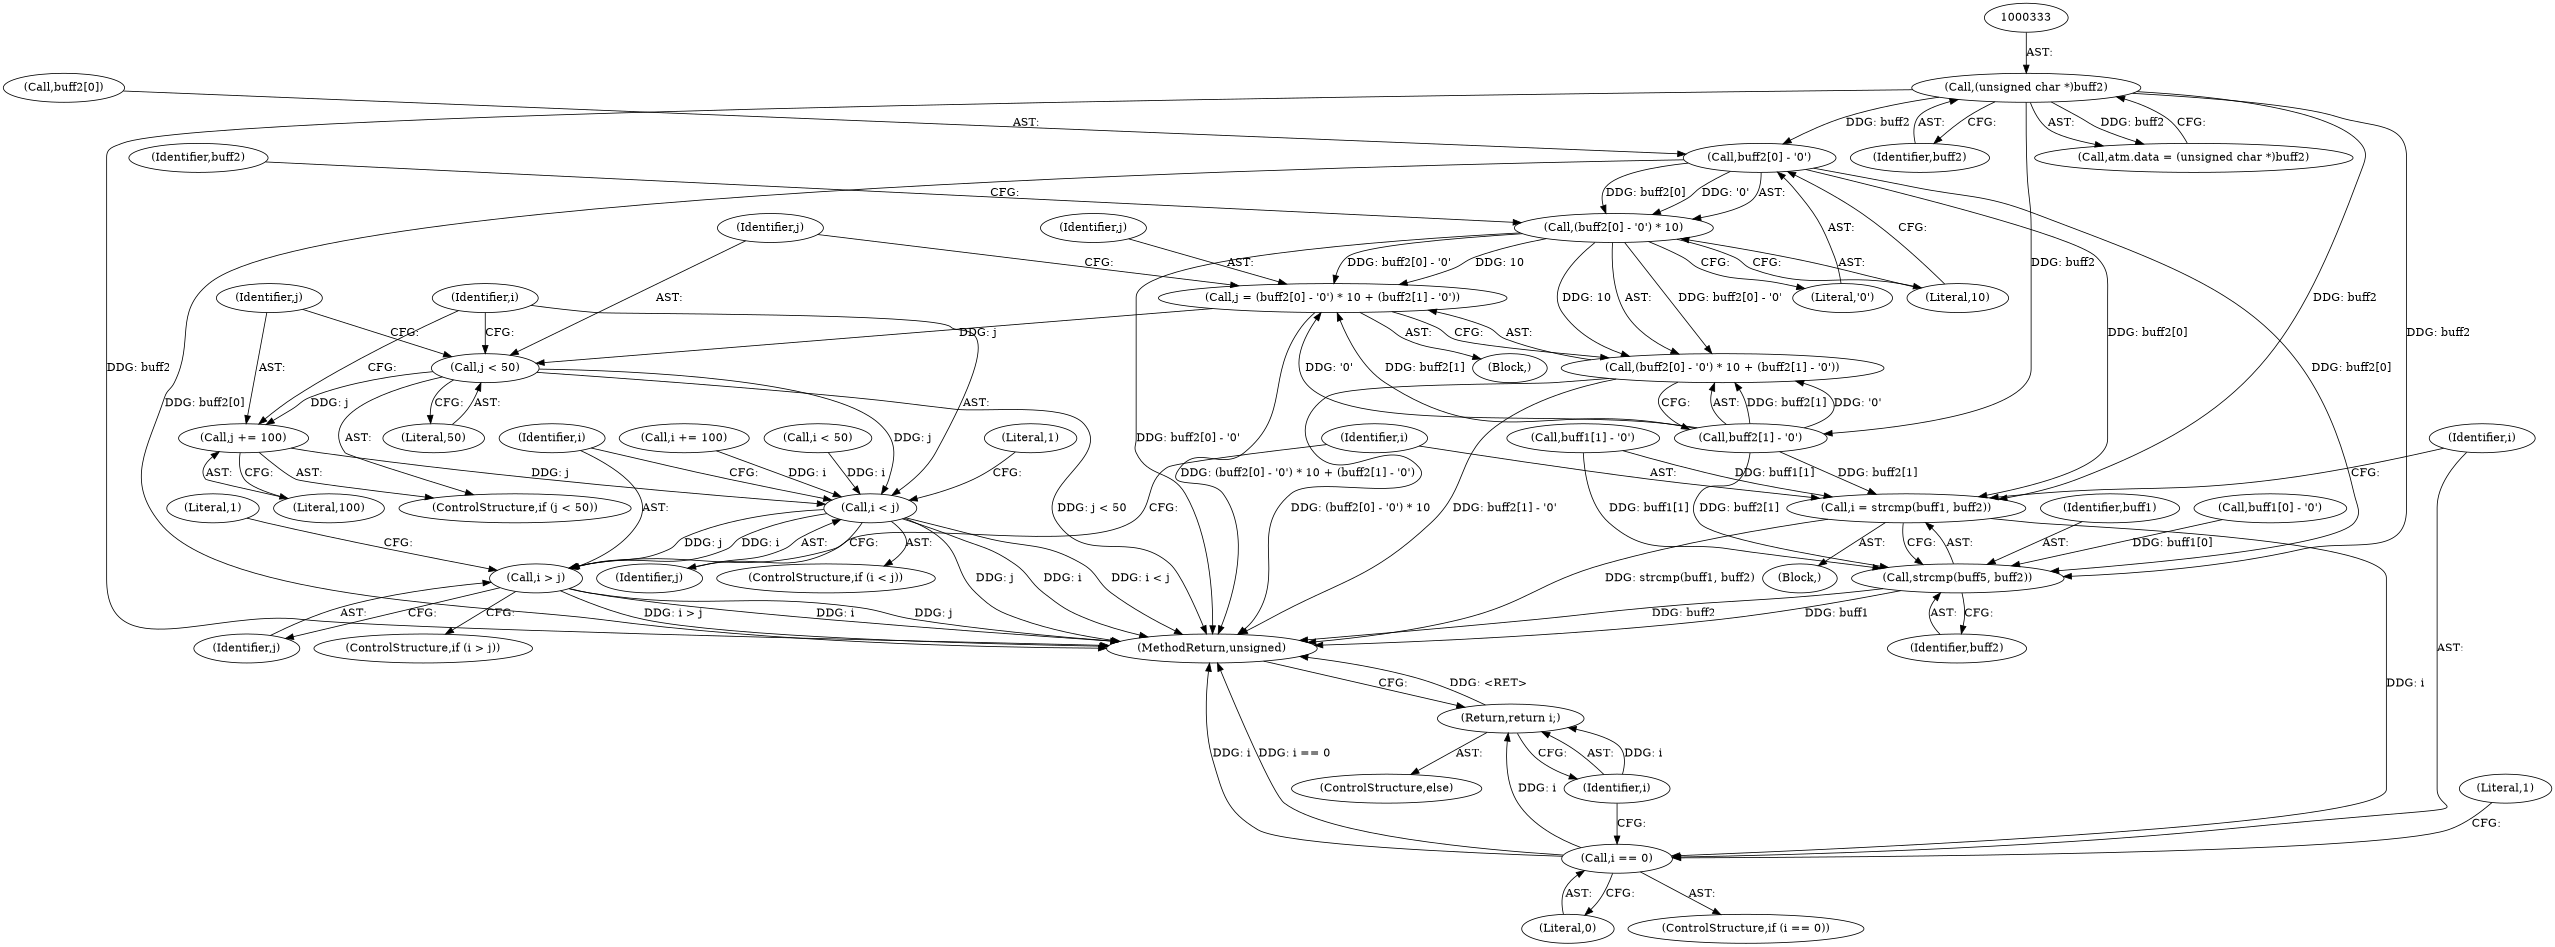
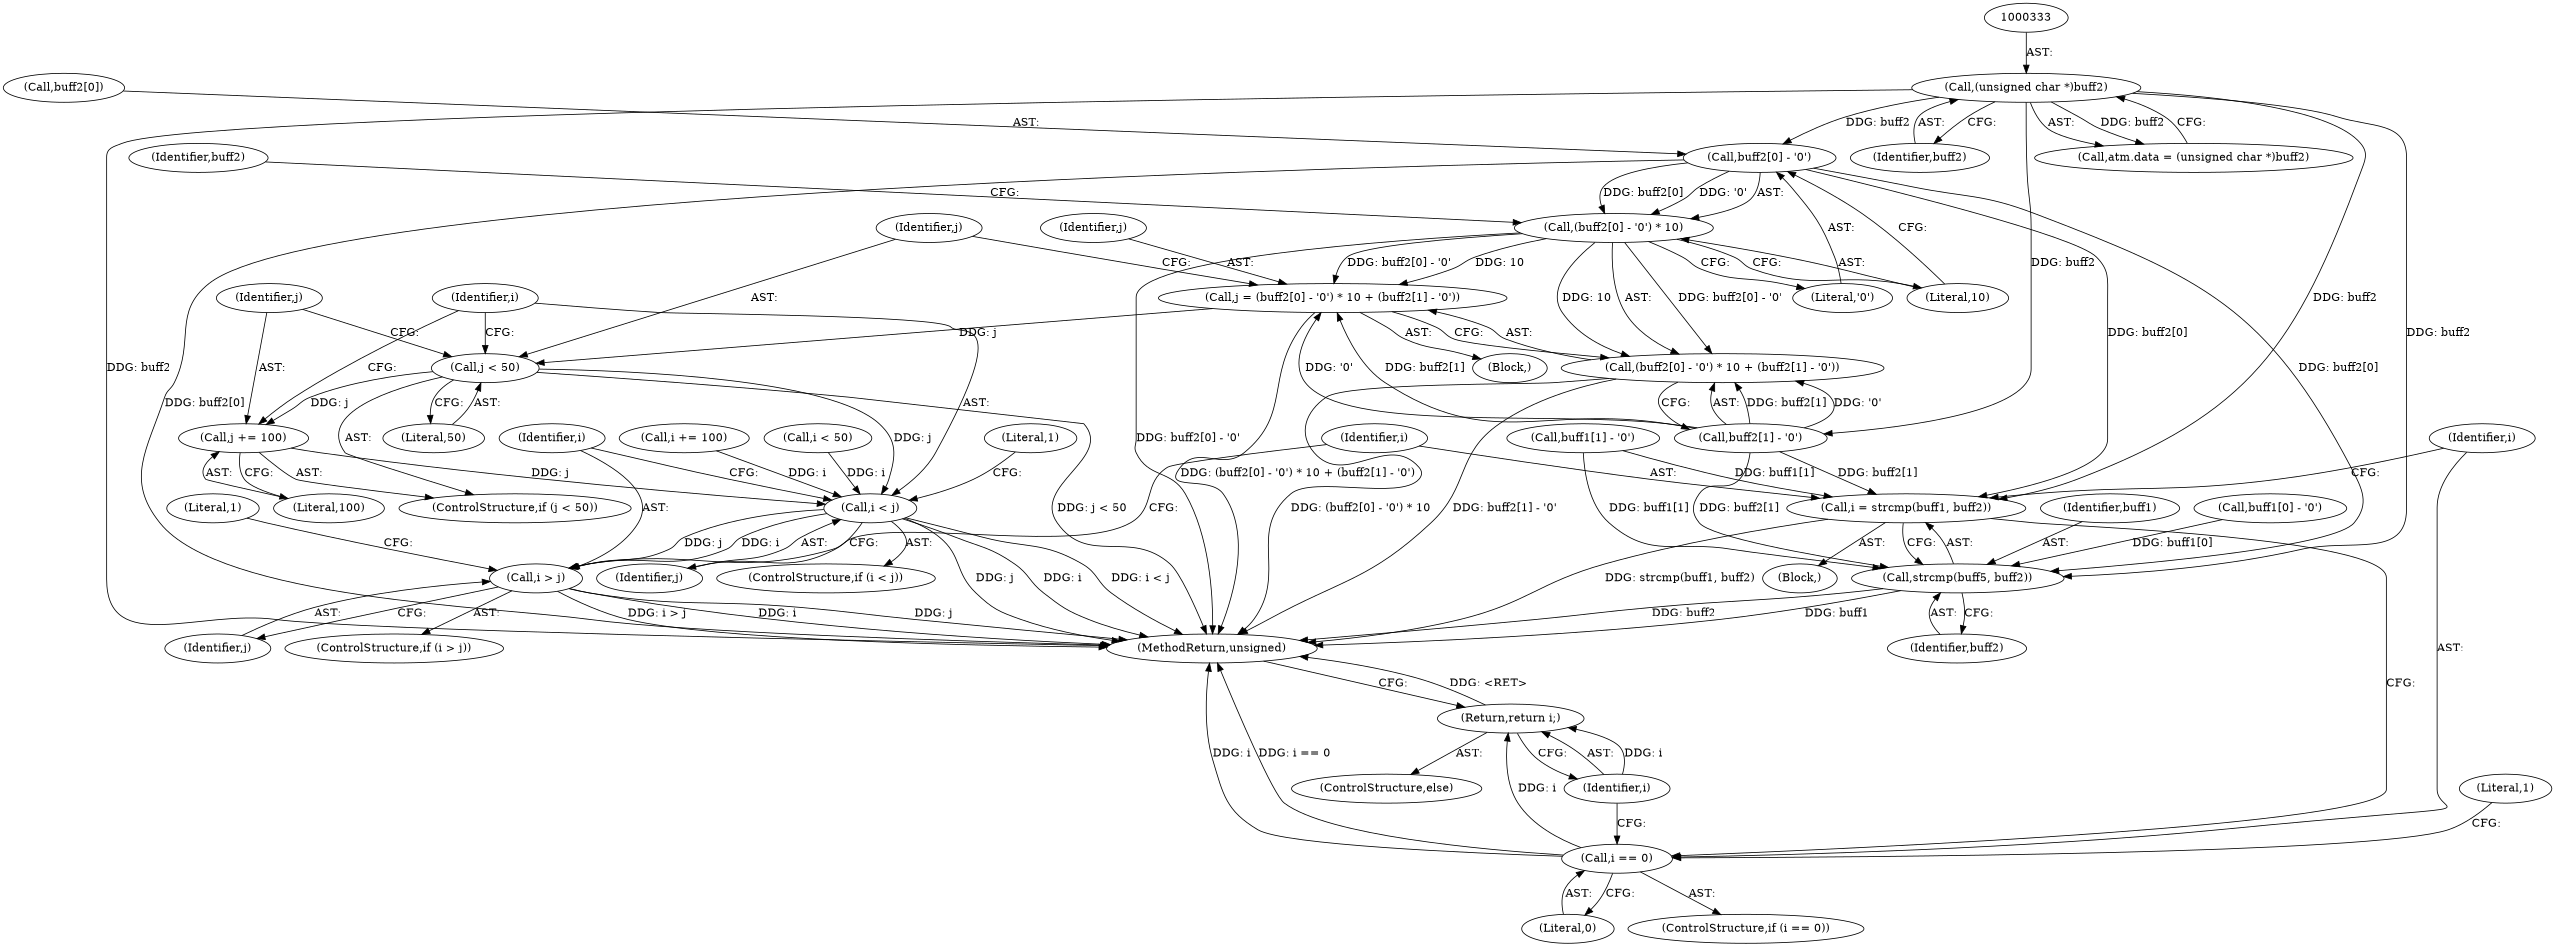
(503, 613) -> (488, 613)
(2406, 684) -> (2403, 684)
